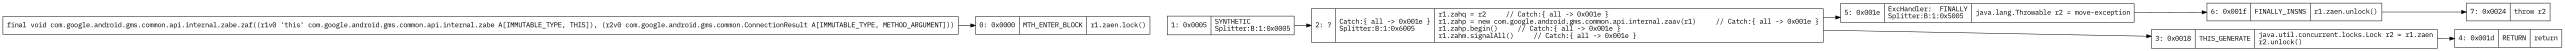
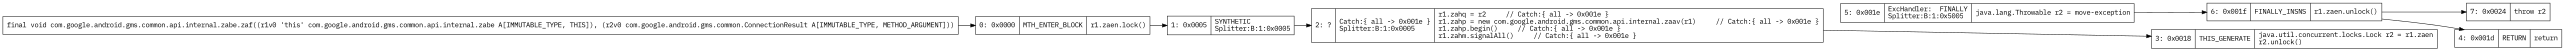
(1829, 18) -> none
none -> (1156, 25)
(1377, 29) -> (1377, 29)
(2444, 39) -> (2421, 23)
